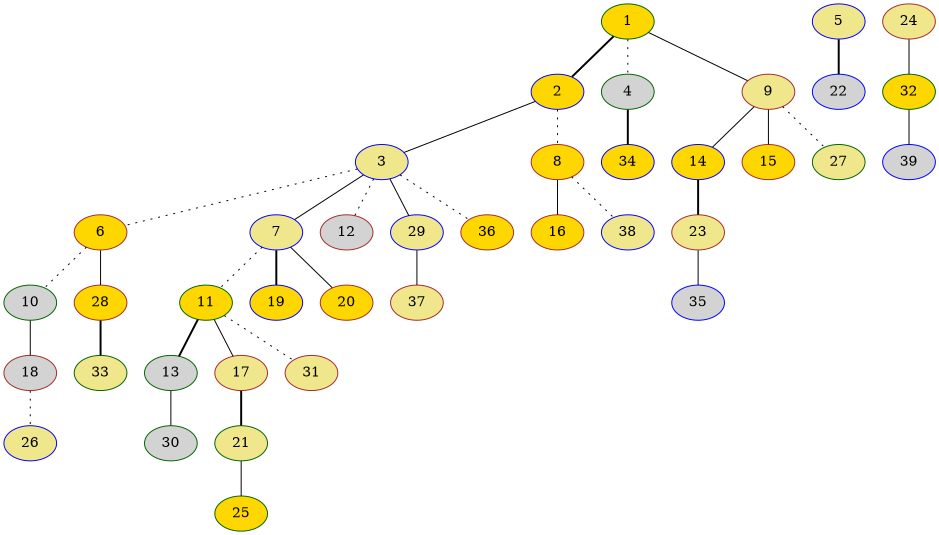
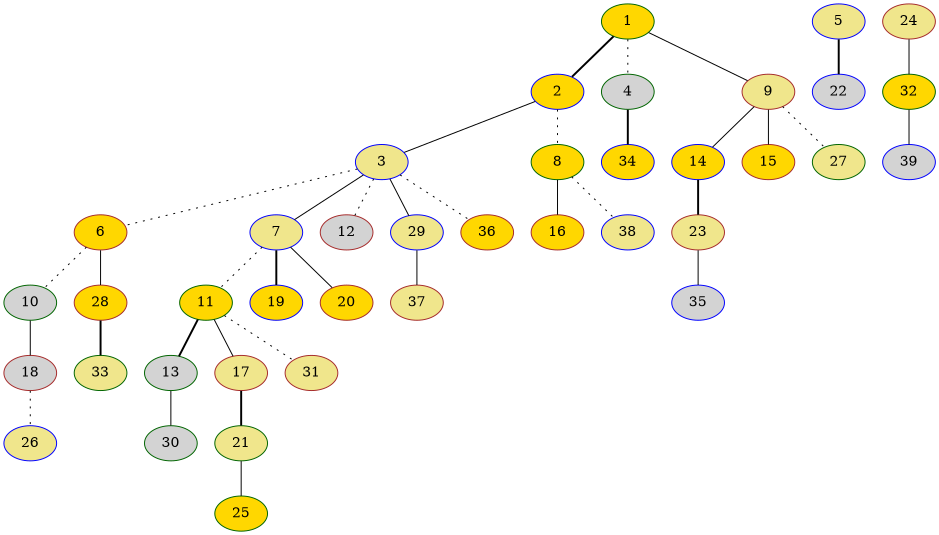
(558, 162) -> (558, 162)
